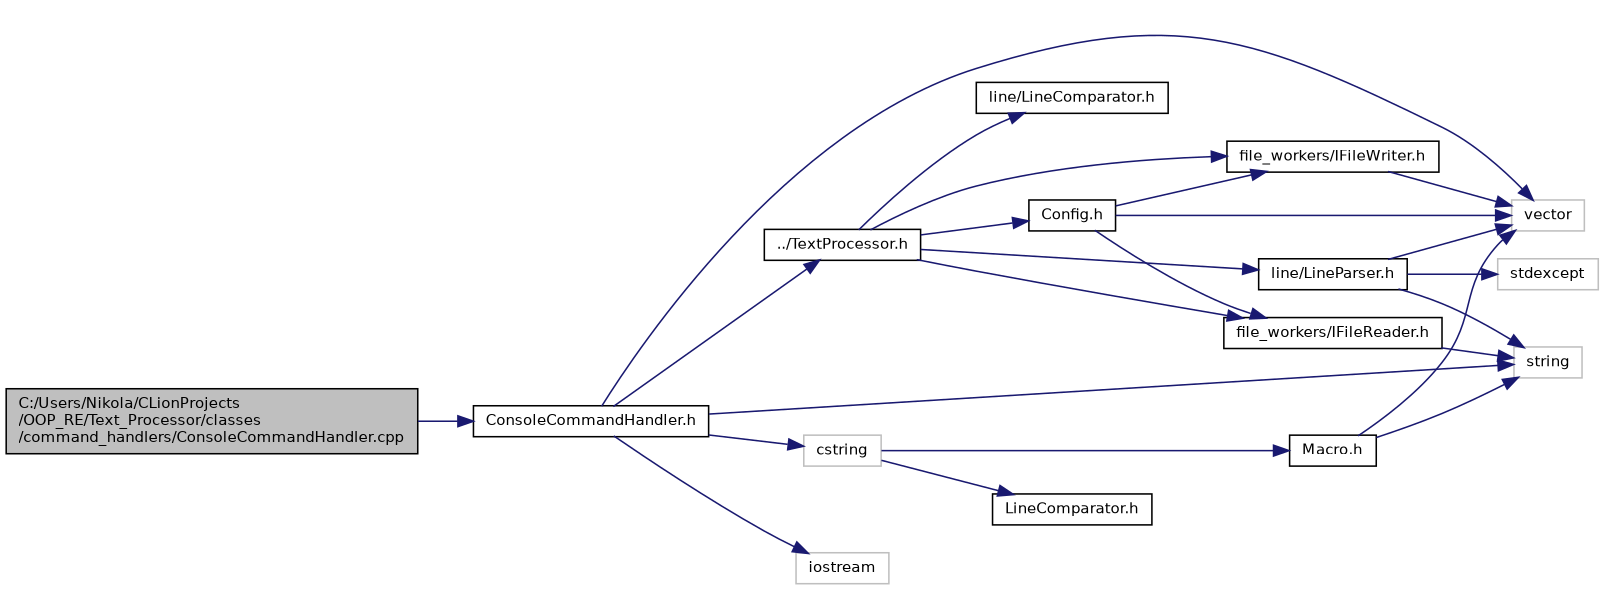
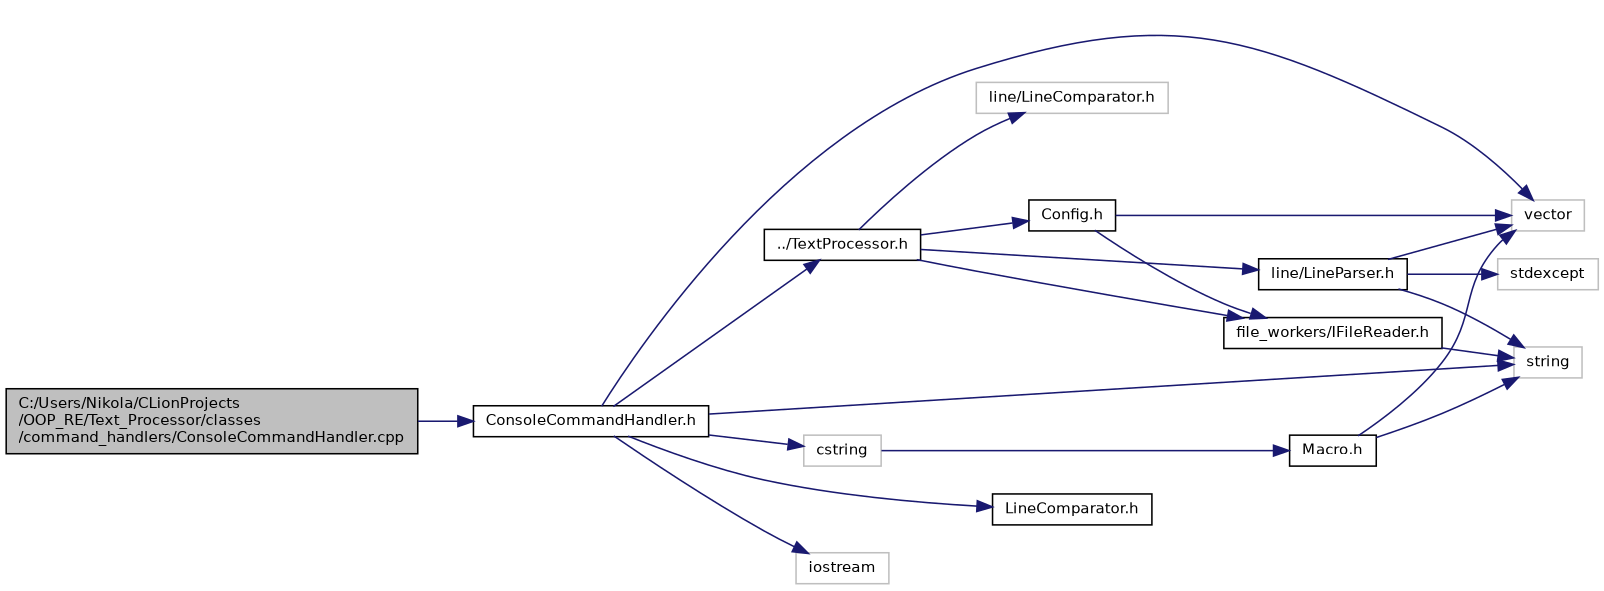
(1072, 98) -> (1072, 98)
(1333, 157) -> none
(940, 476) -> (799, 487)
